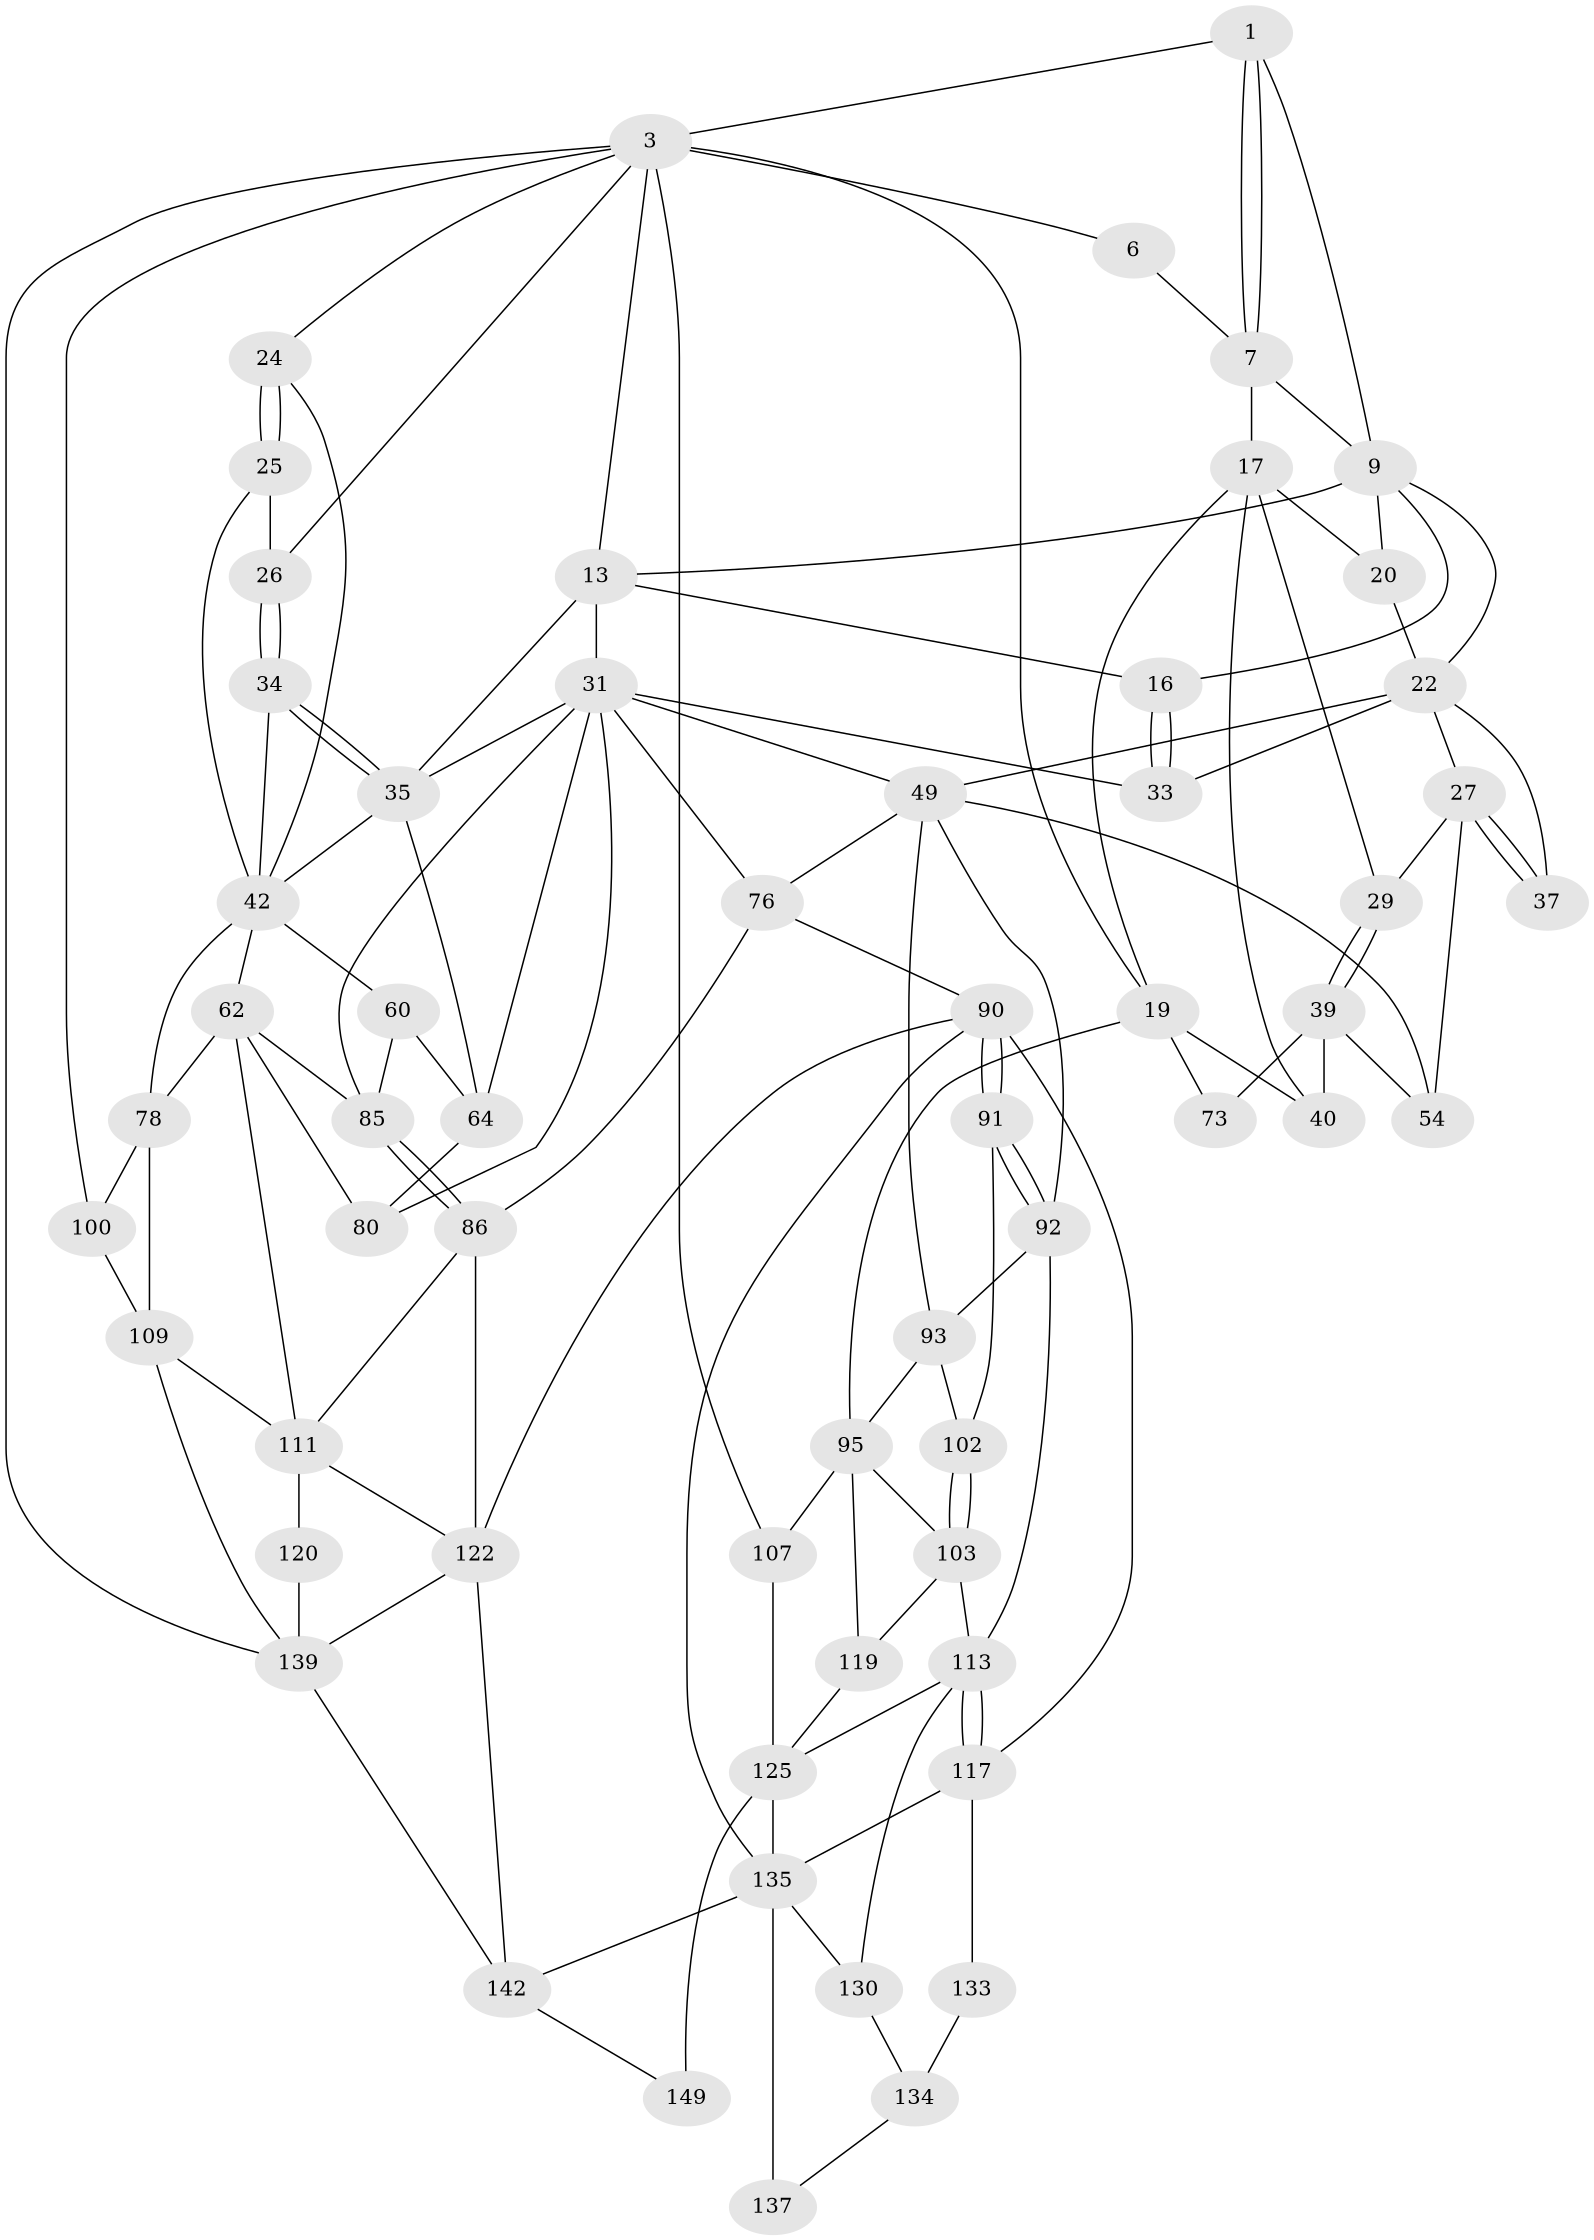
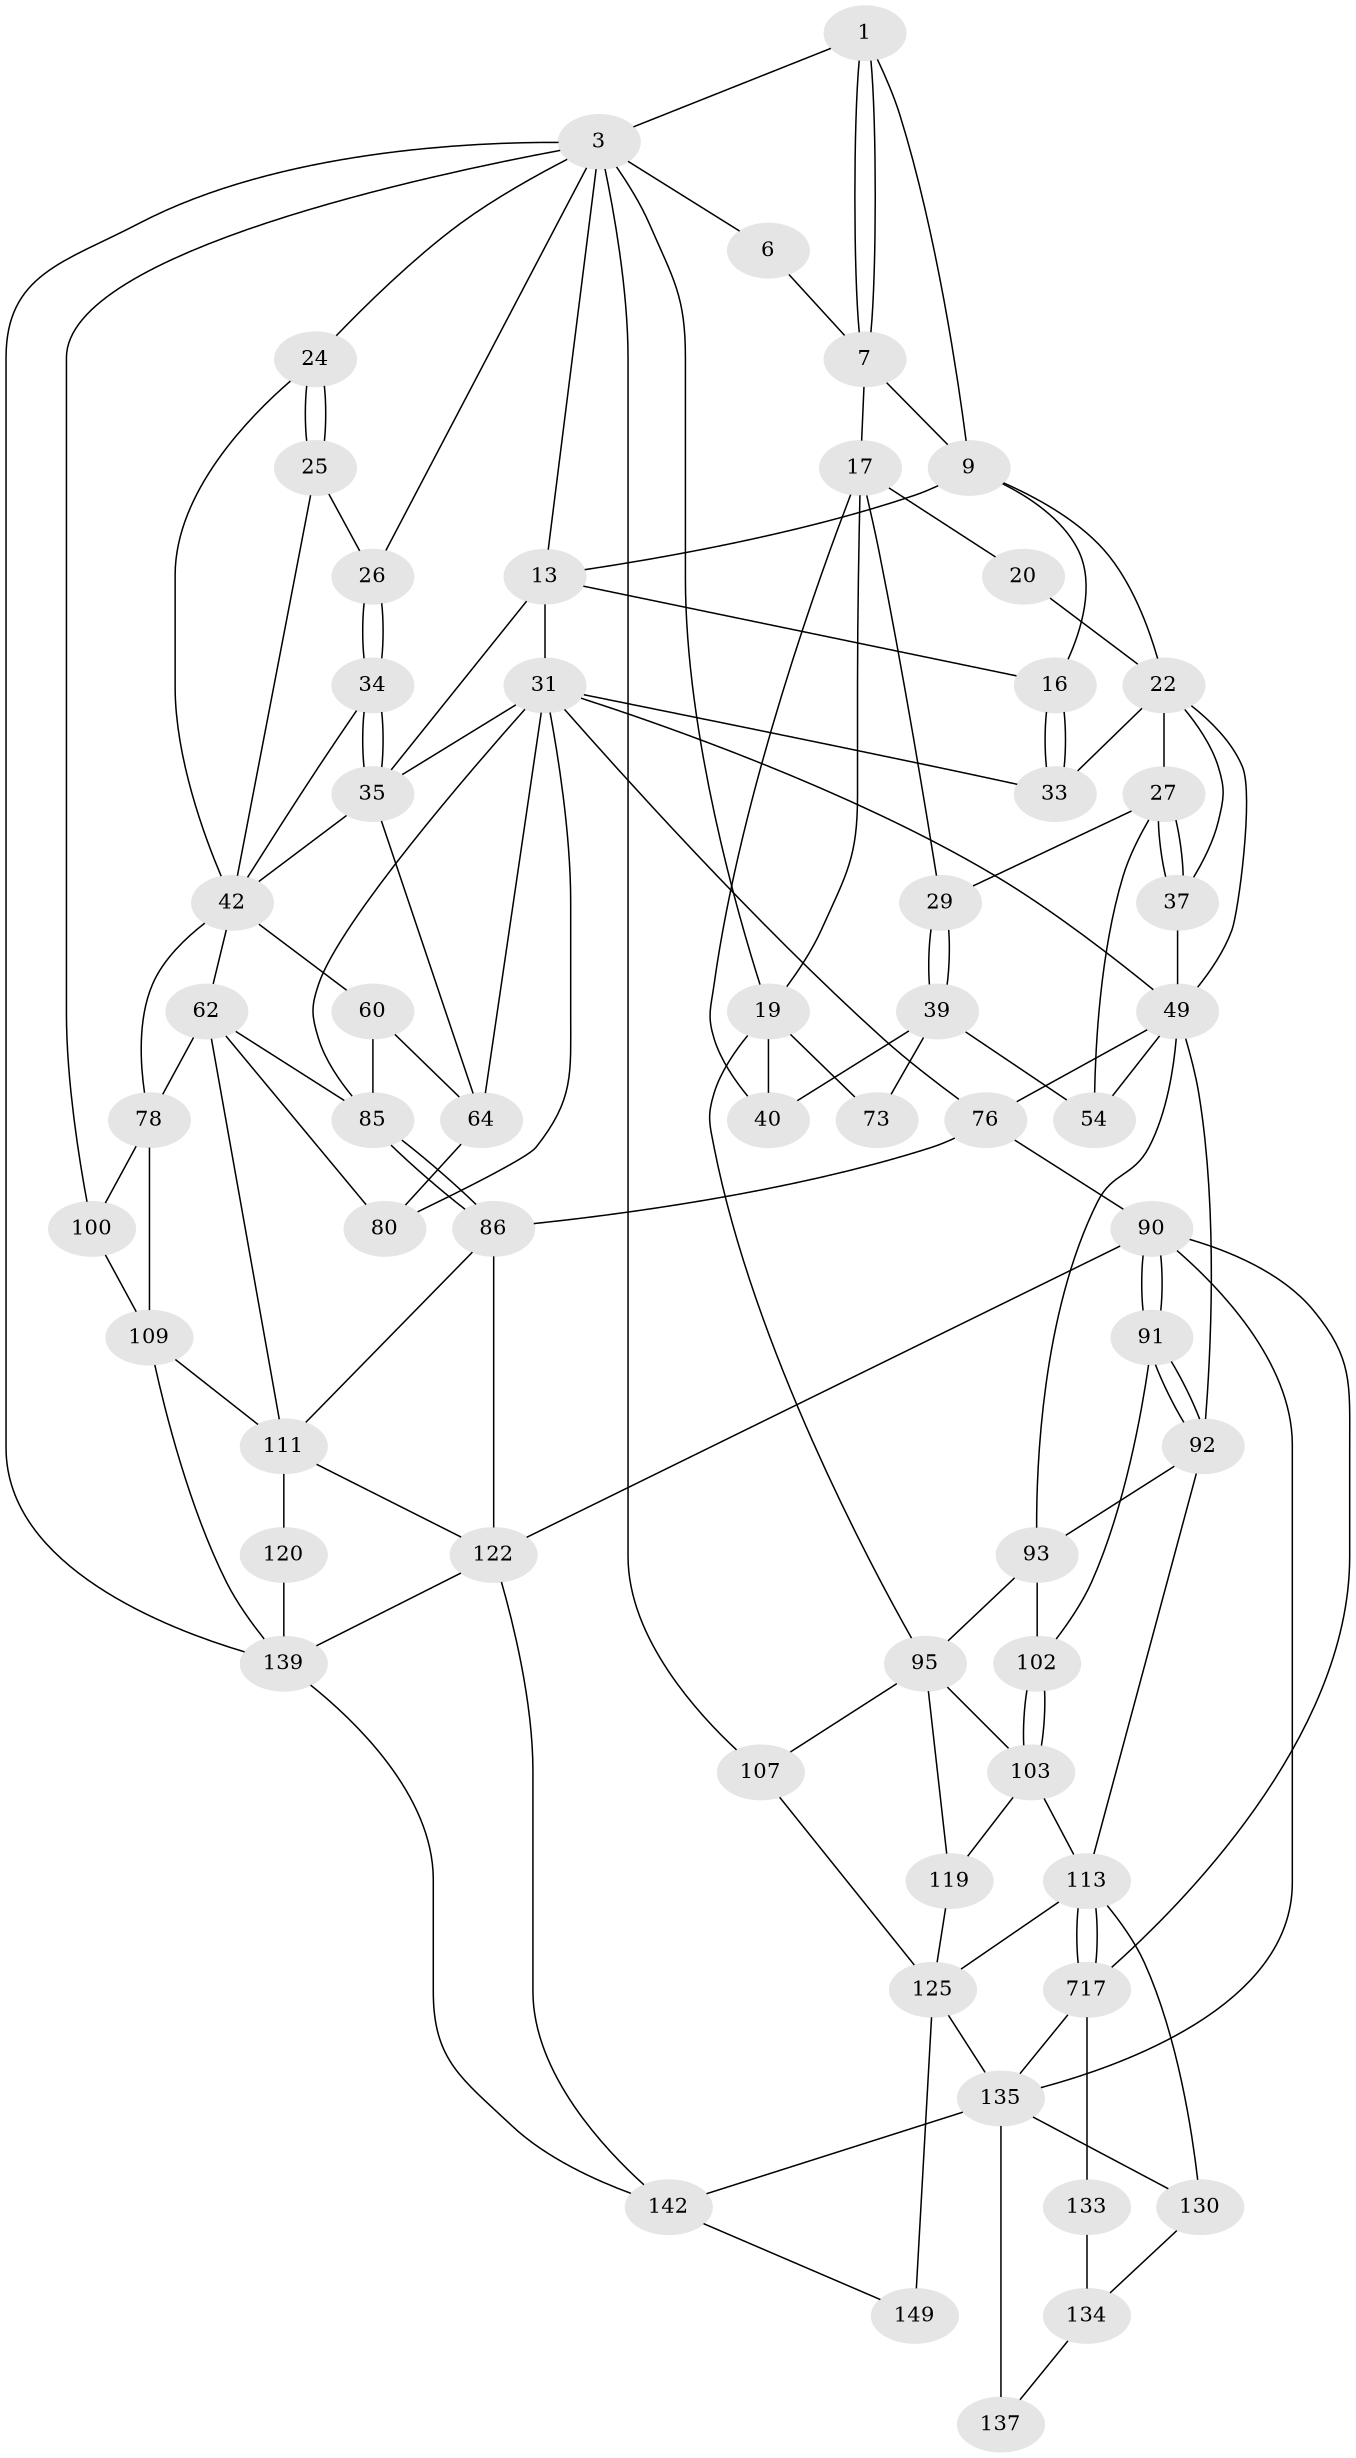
(1380, 523) -> none
none -> (1178, 957)
(972, 1772) -> (1087, 1990)
